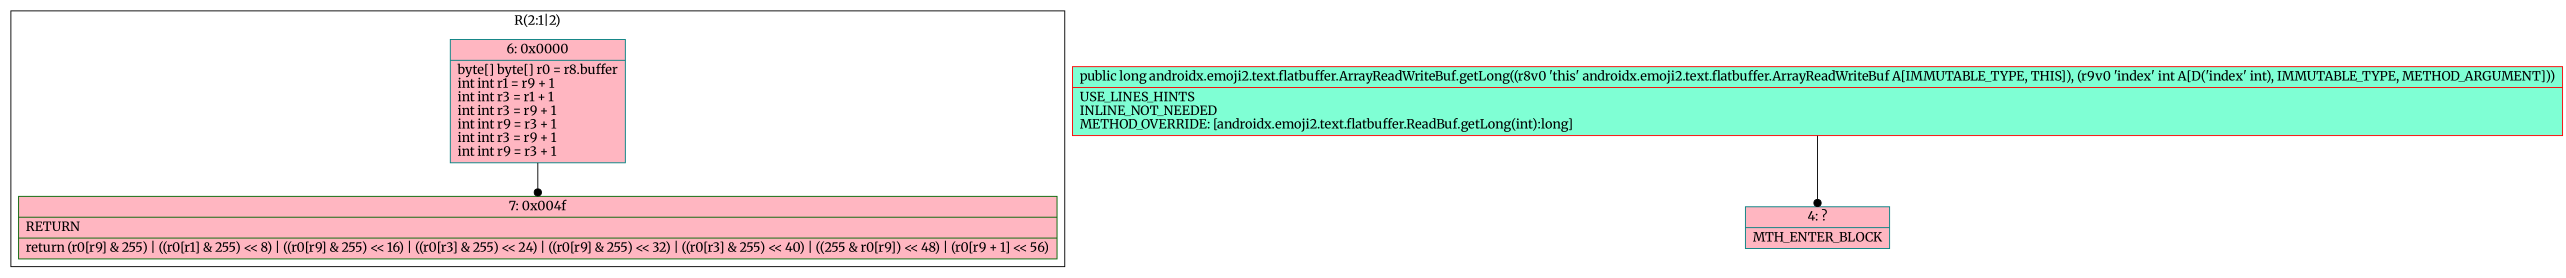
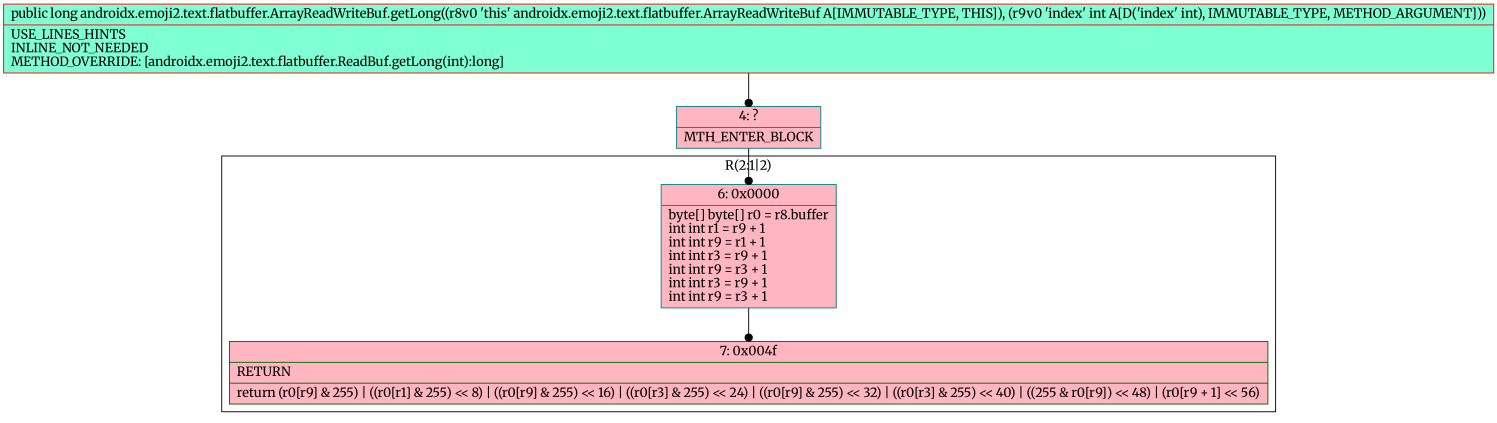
(506, 97) -> (717, 243)
none -> (749, 163)
